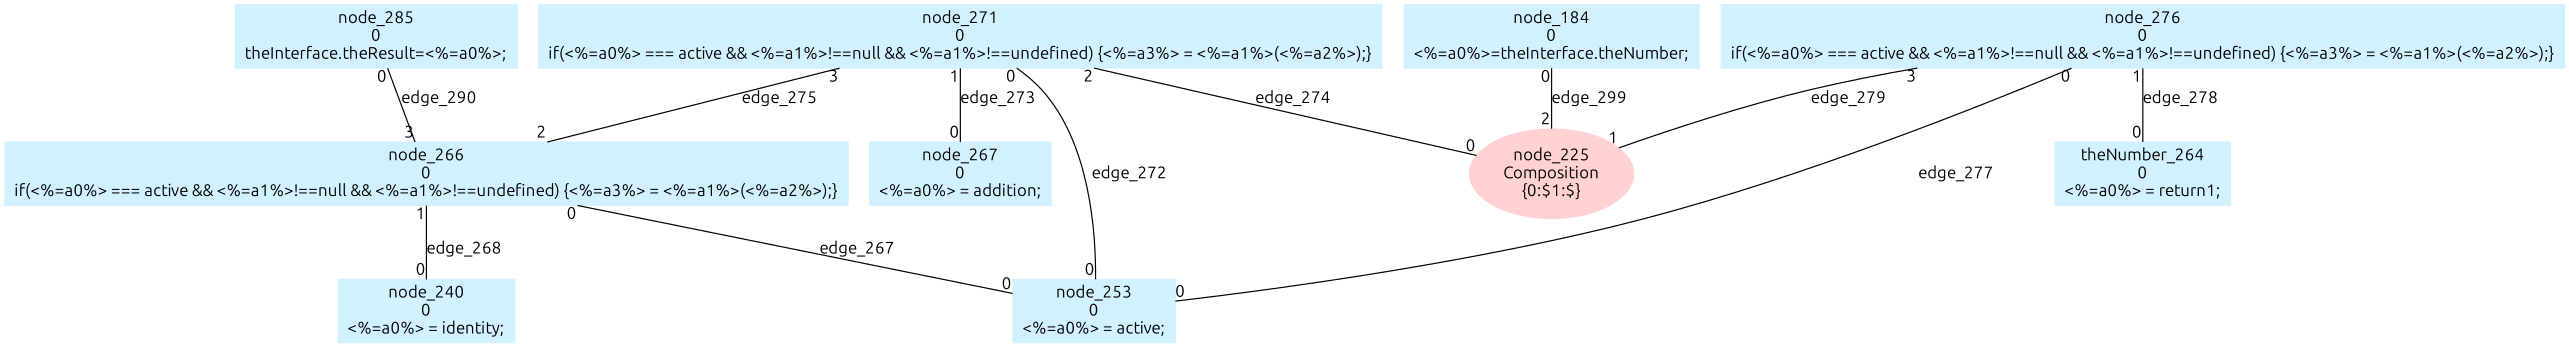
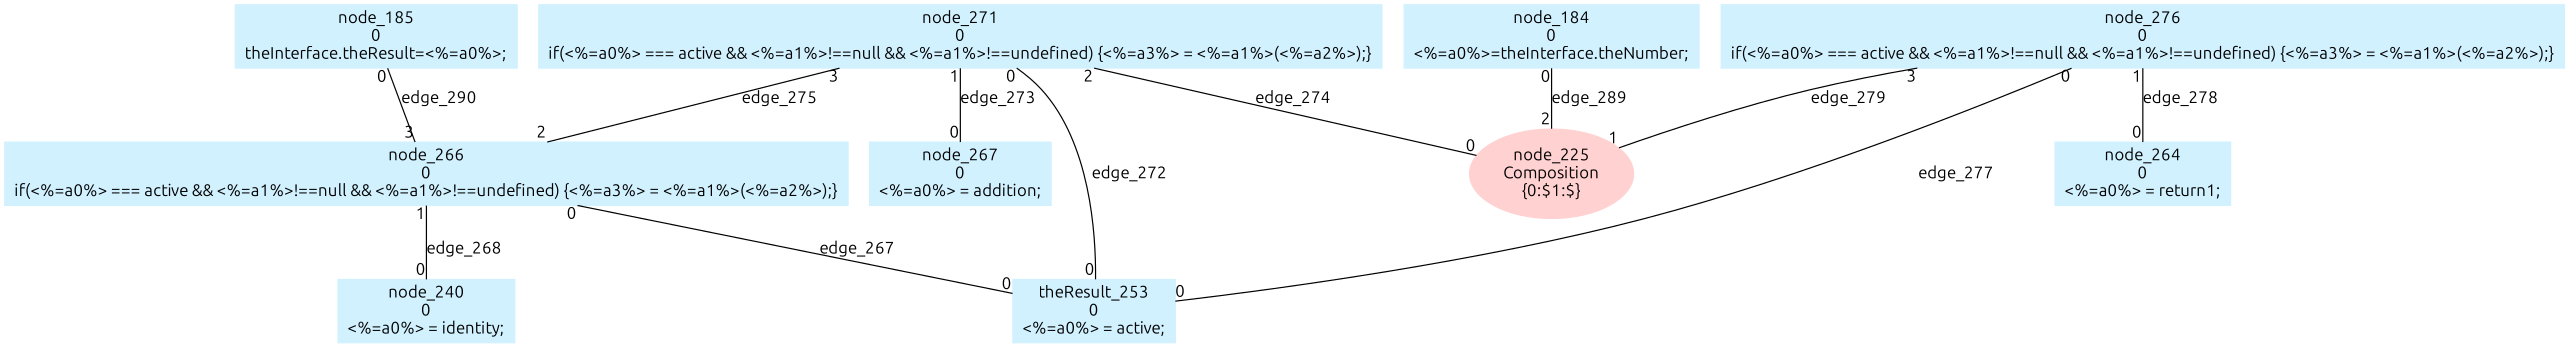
(376, 36) -> (376, 36)
(1590, 99) -> (1590, 99)
(2143, 174) -> (2143, 174)
(1094, 311) -> (1094, 311)
